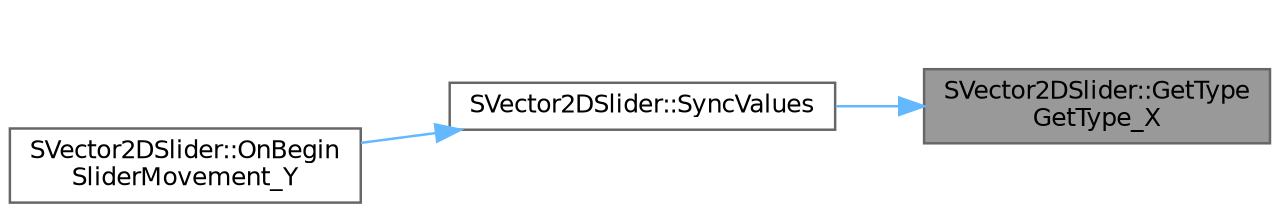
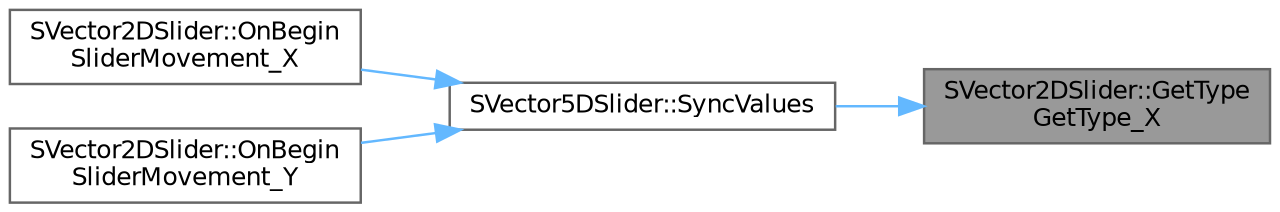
none -> (185, 47)
(642, 106) -> (642, 106)
